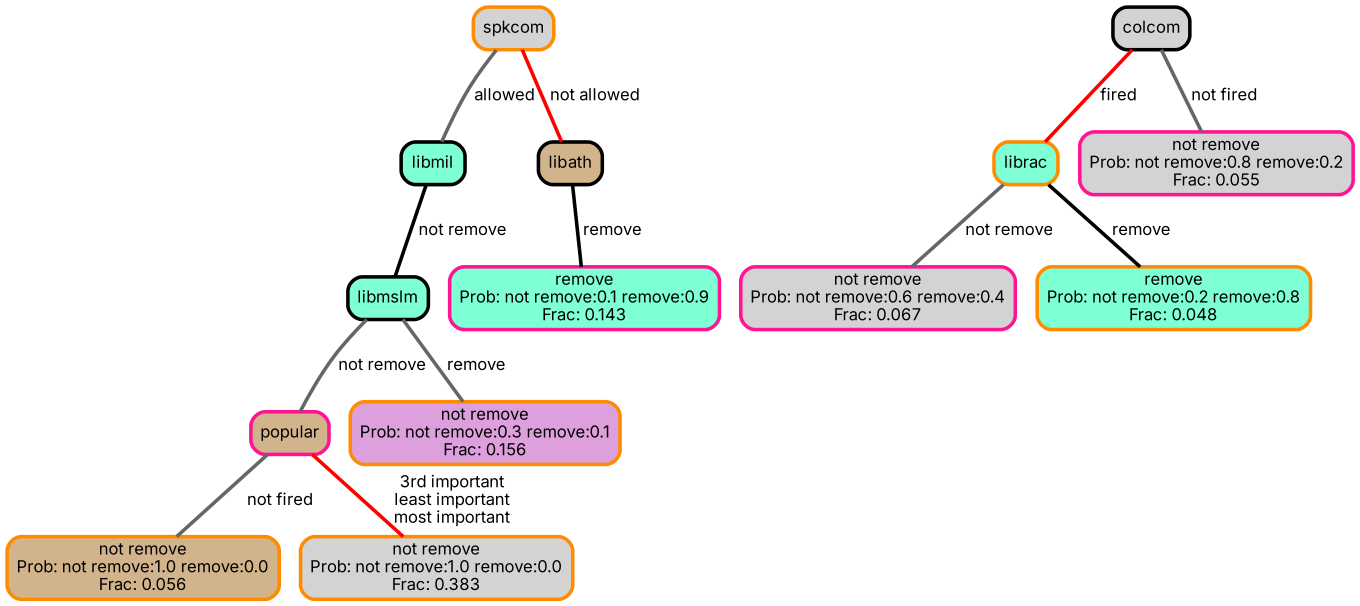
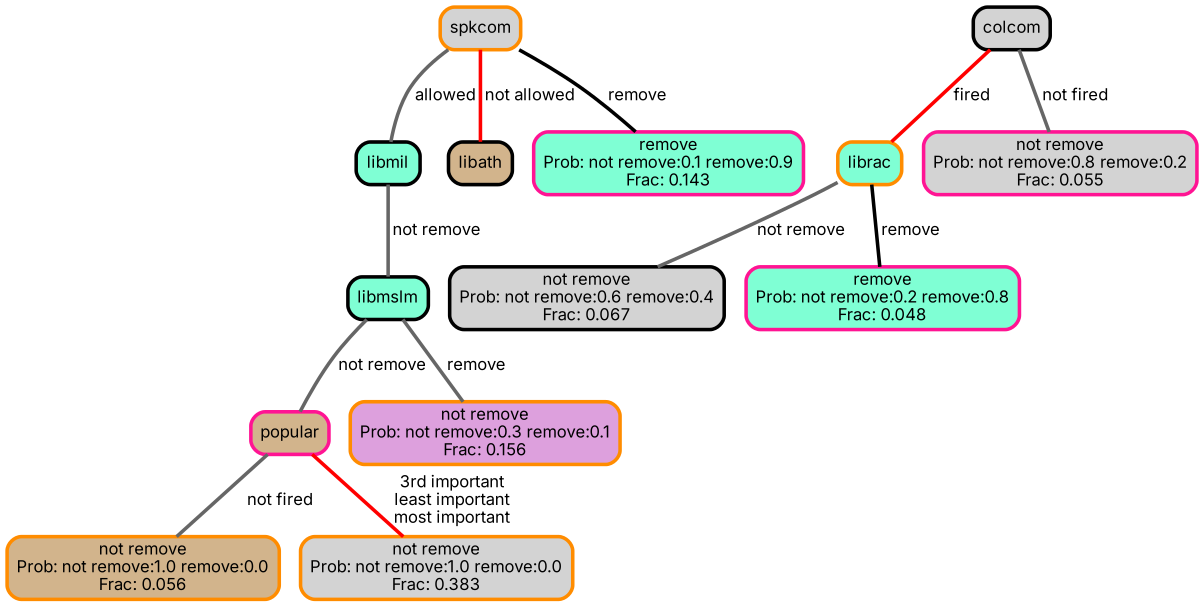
(577, 226) -> (580, 87)
(411, 231) -> (388, 231)
(878, 298) -> (587, 298)
(1174, 298) -> (883, 298)
